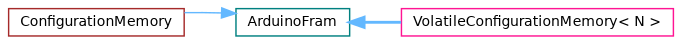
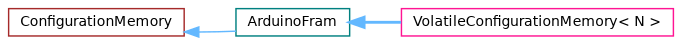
(203, 13) -> (217, 32)
